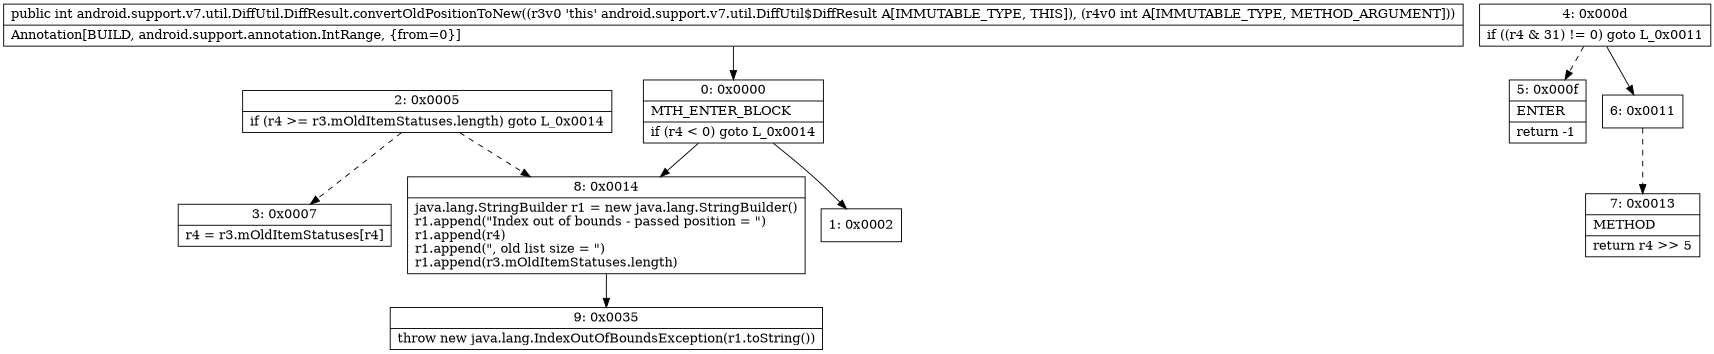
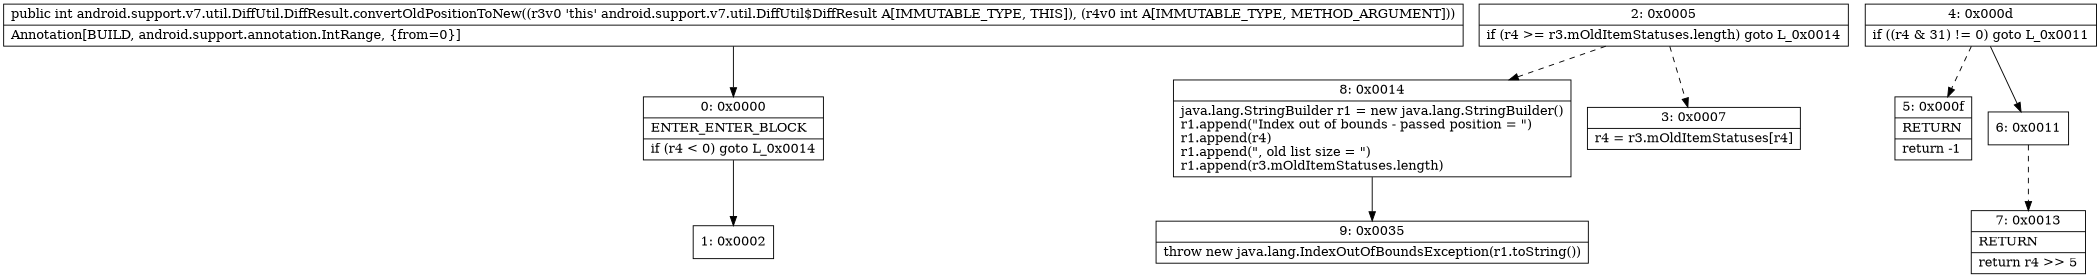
(721, 111) -> (729, 128)
(1541, 111) -> (1932, 128)
(683, 157) -> none
(1624, 225) -> (2008, 242)
